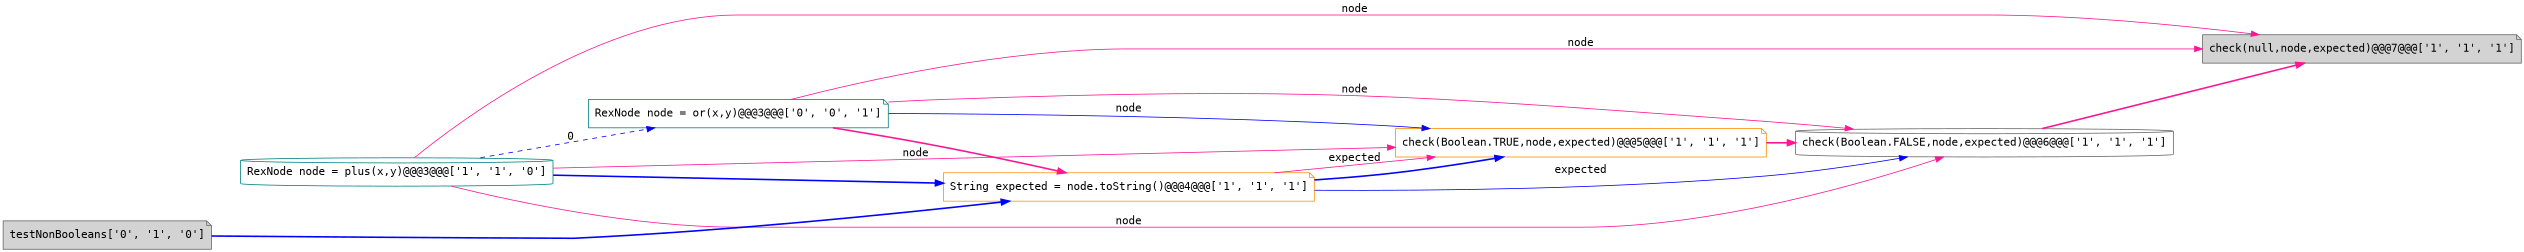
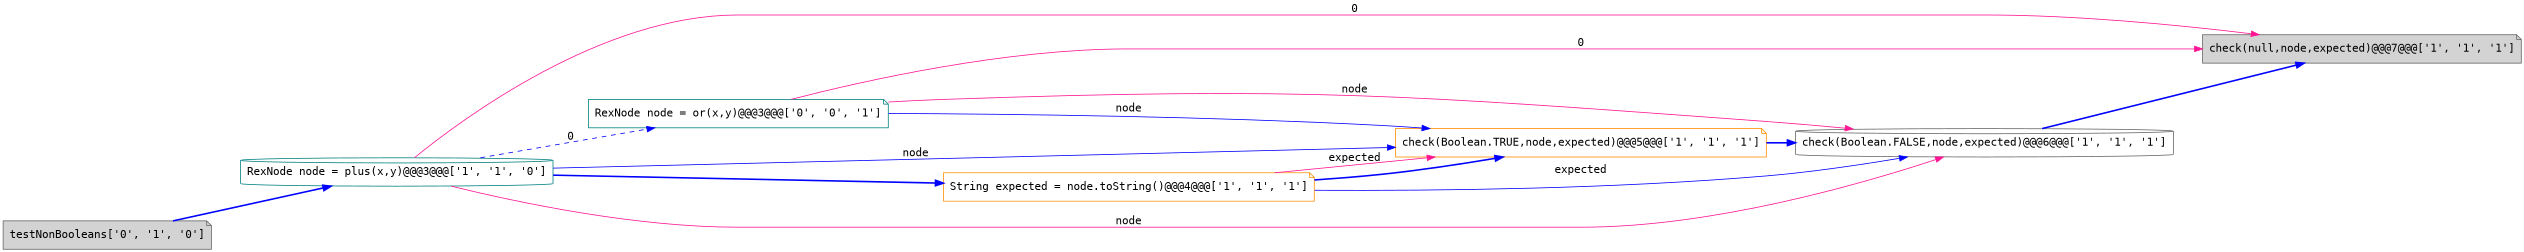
(1355, 9) -> (1355, 9)
(1581, 43) -> (1581, 43)
(2169, 97) -> (2169, 97)
(1777, 143) -> (1777, 143)
(946, 148) -> none
(970, 158) -> (970, 158)
(607, 236) -> (248, 204)
